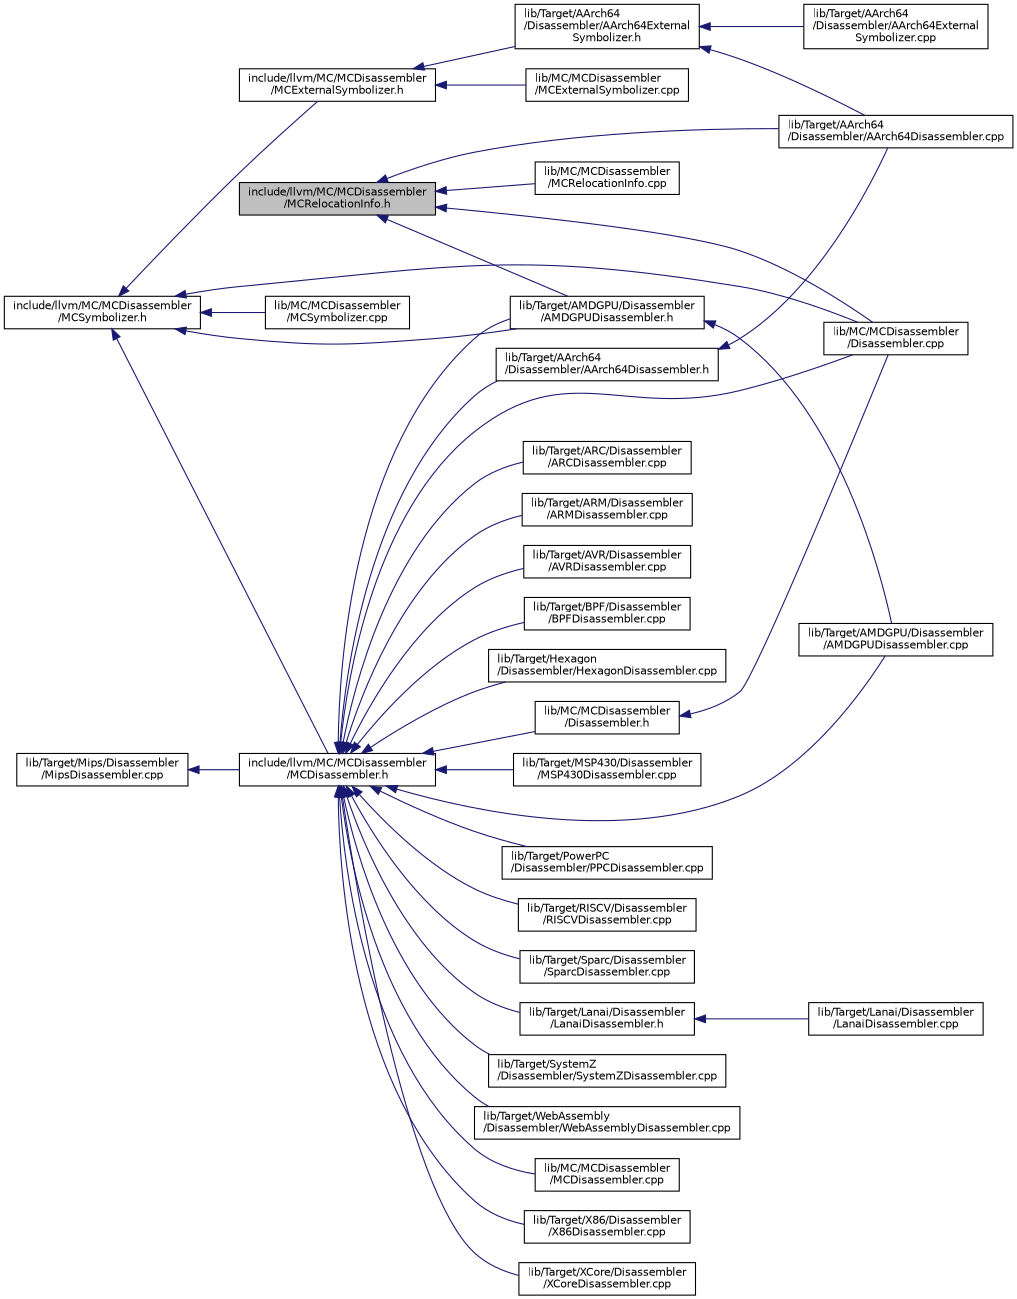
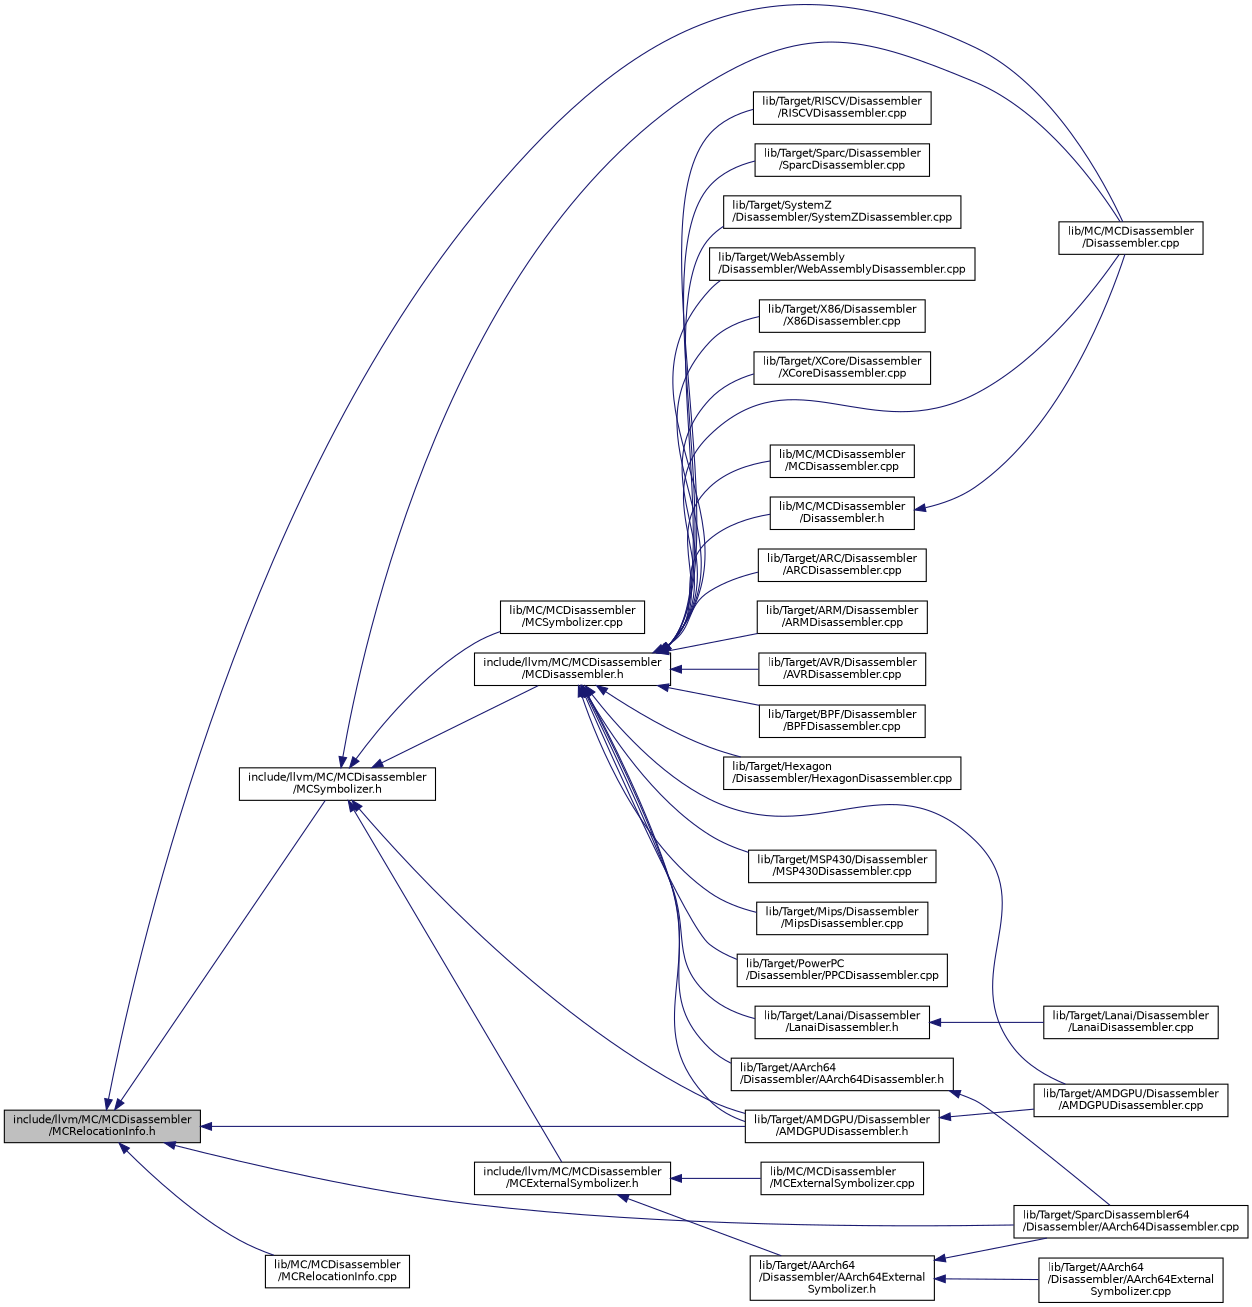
(896, 132) -> (1131, 1222)
(219, 770) -> (668, 854)
none -> (223, 951)
